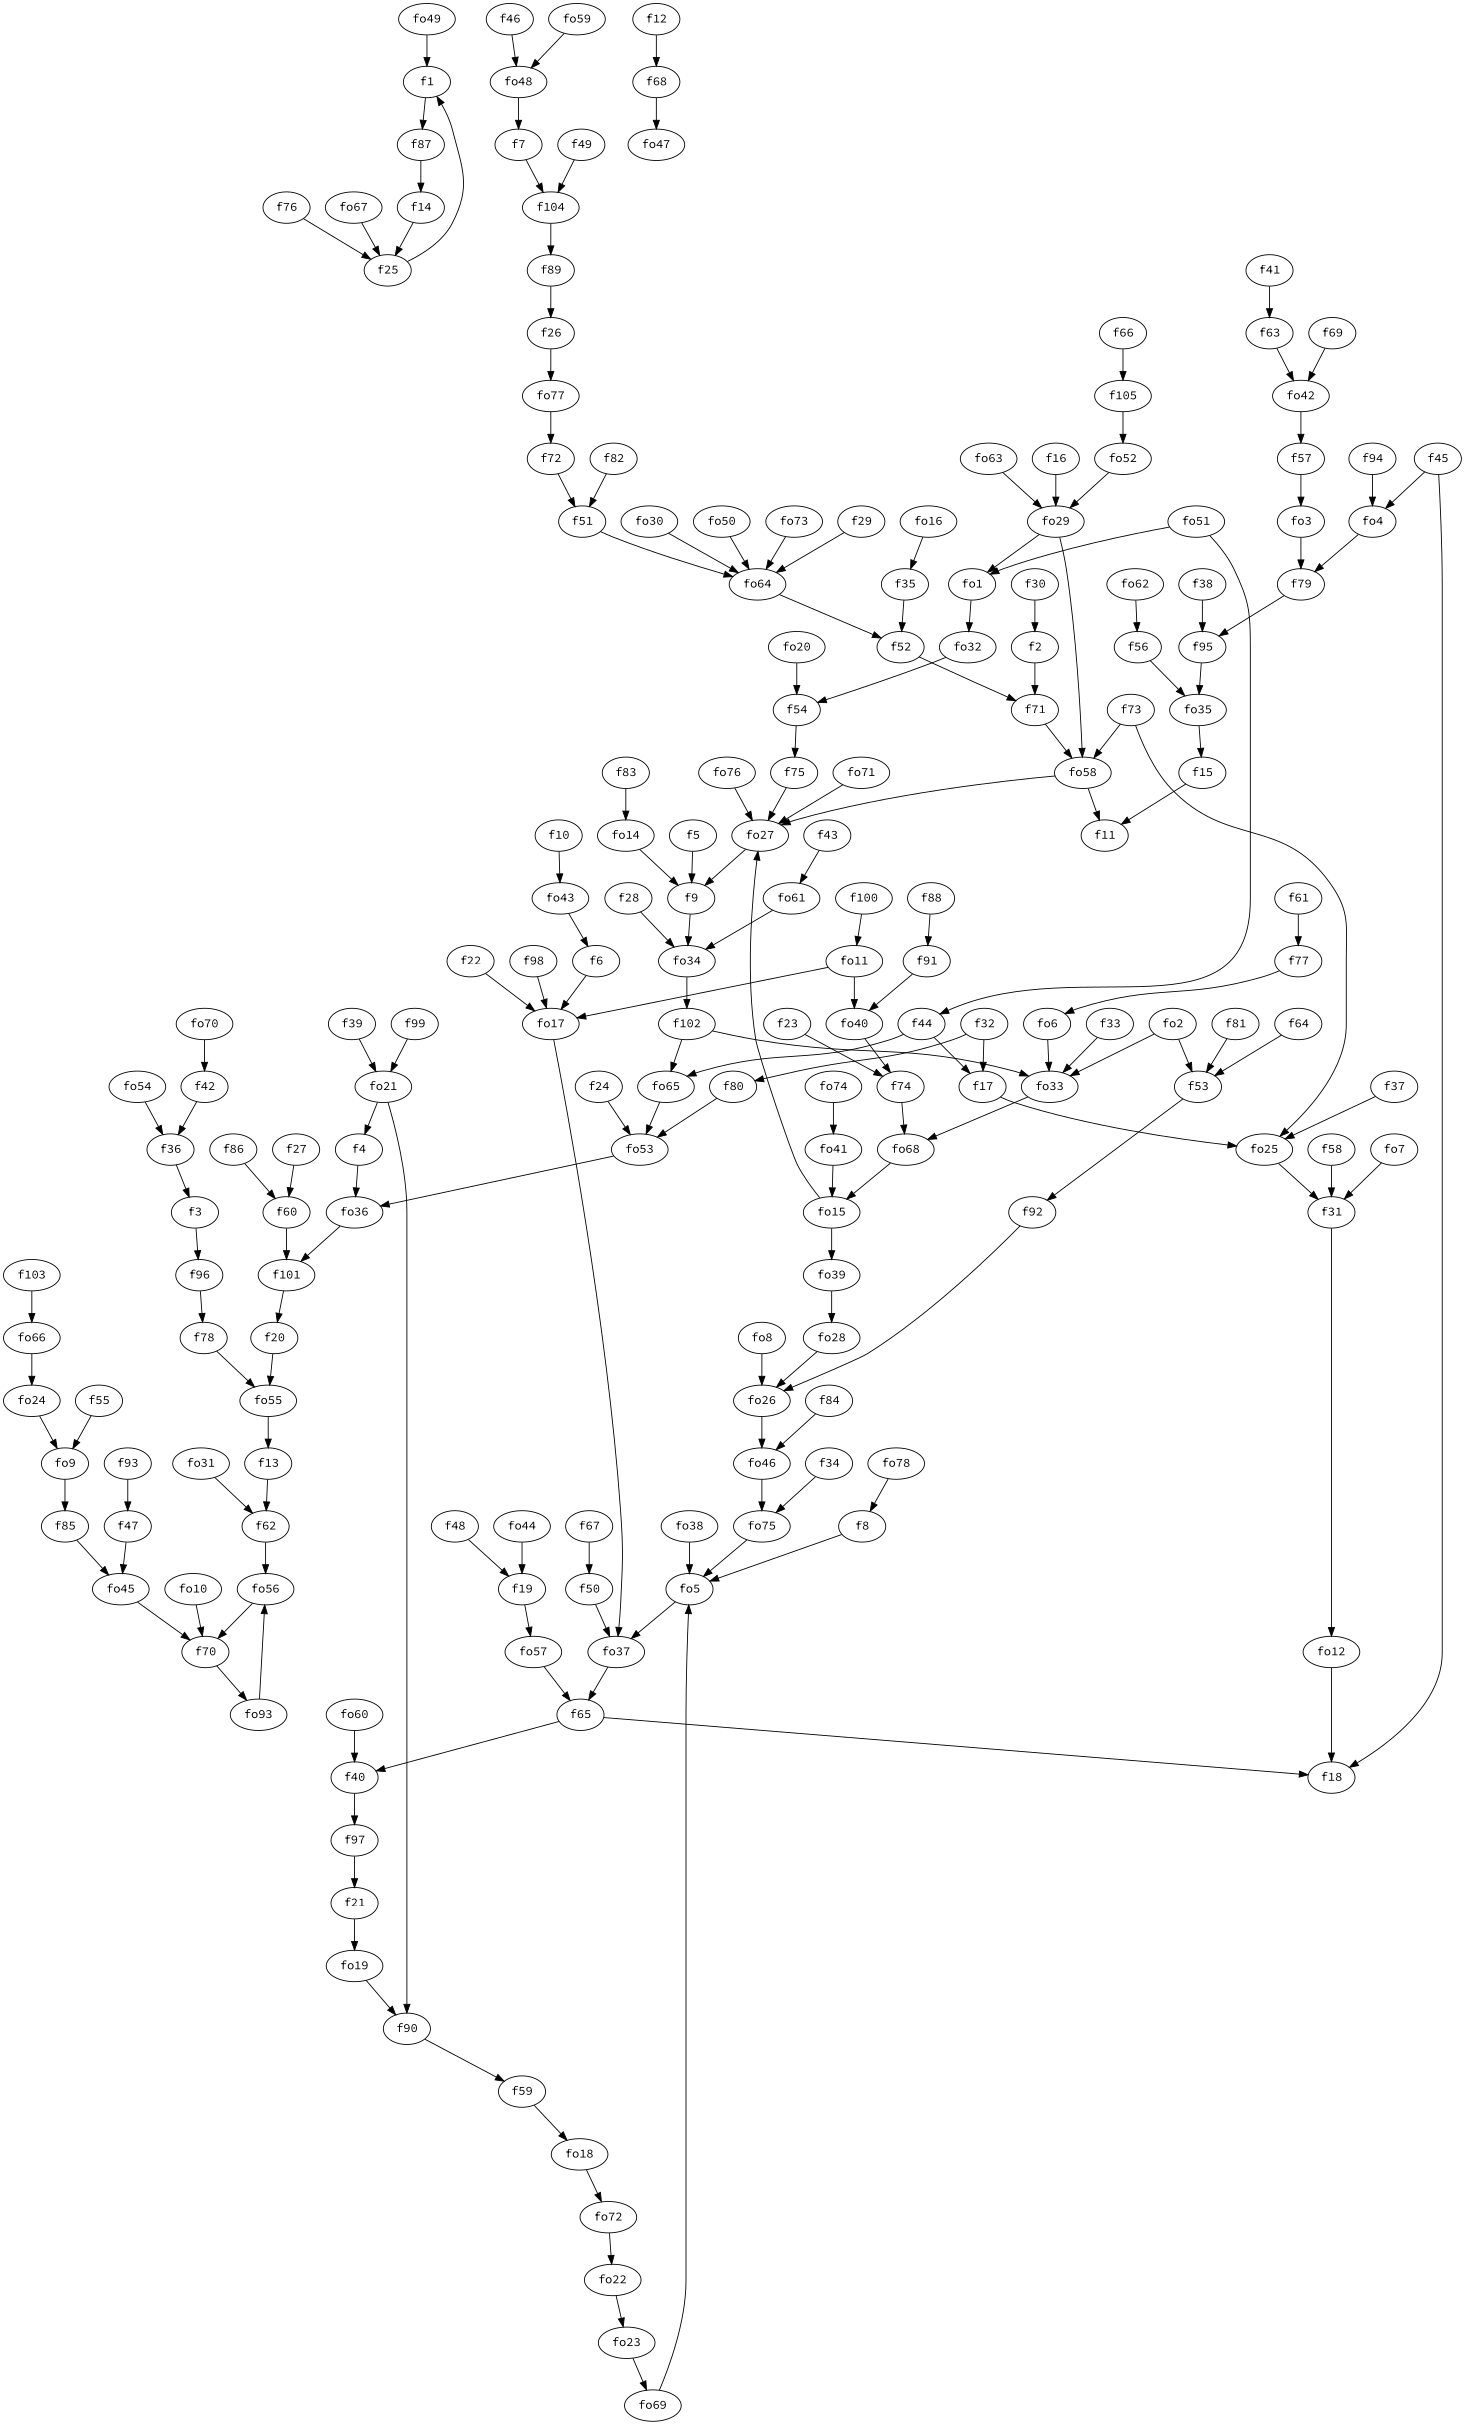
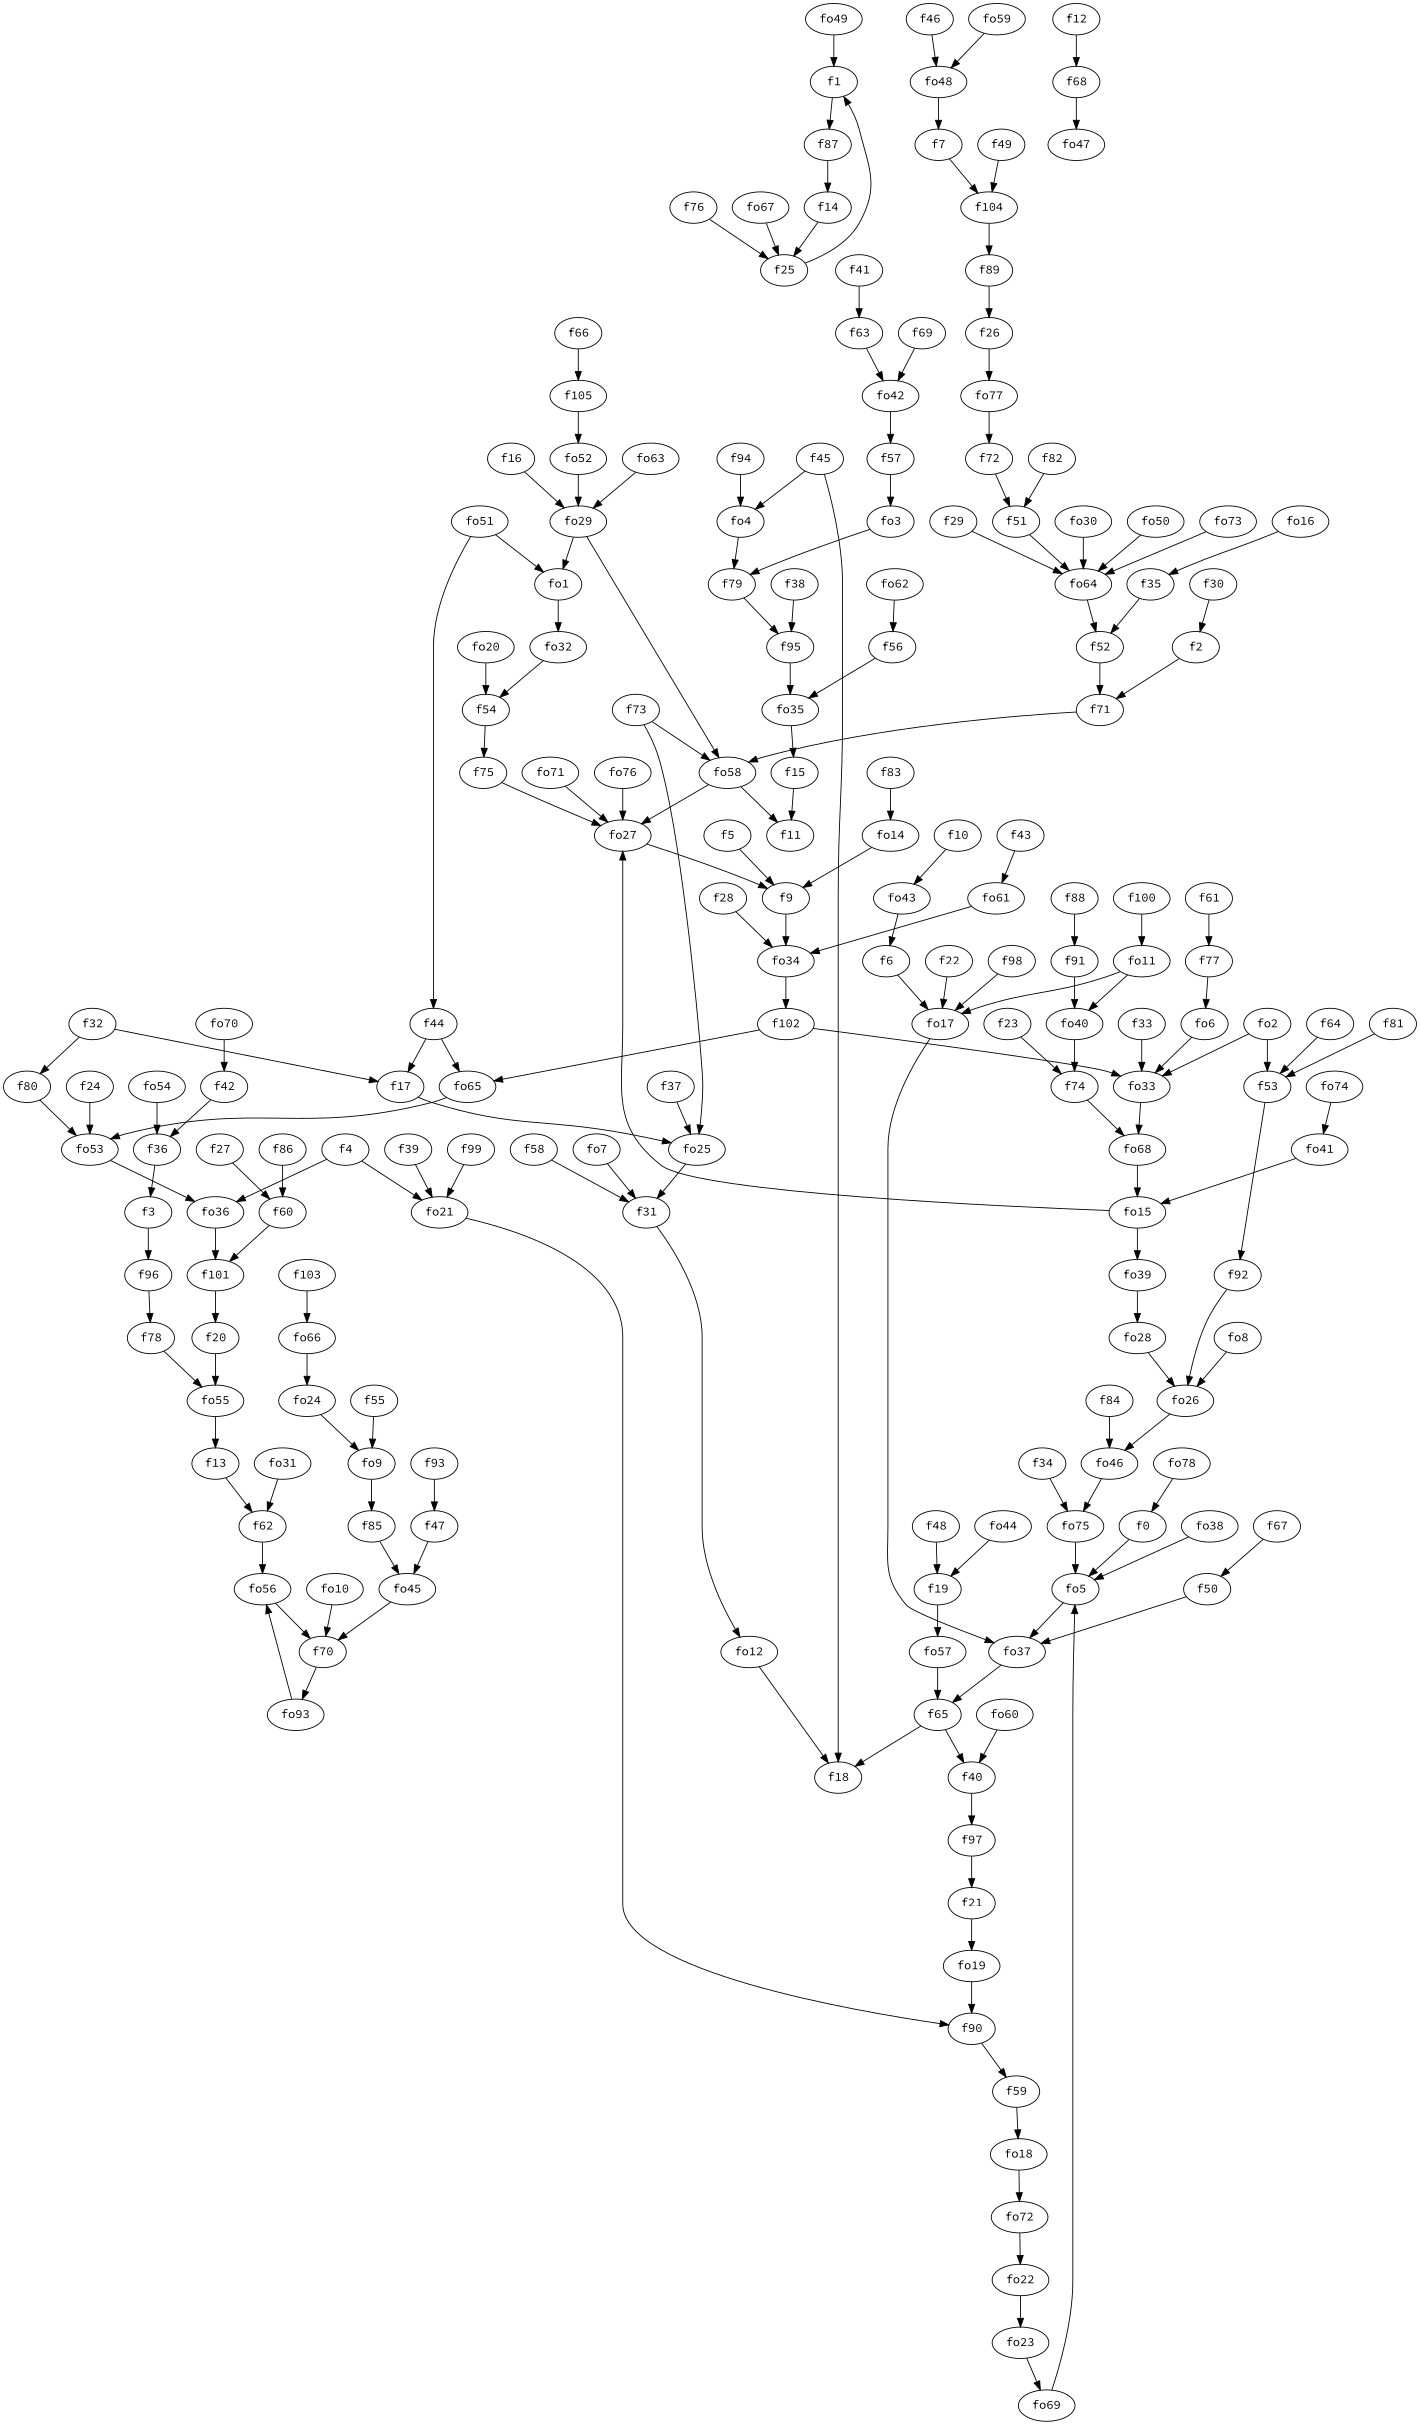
(373, 1114) -> (388, 1178)
(862, 1526) -> (1143, 1526)
